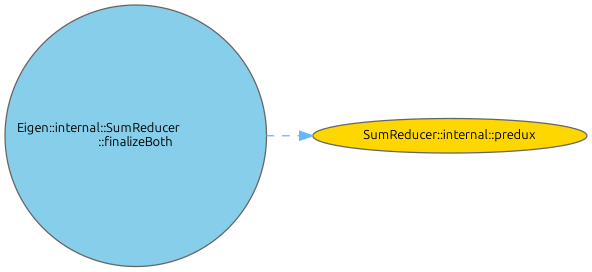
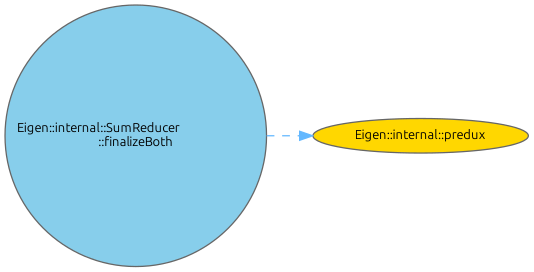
(450, 136) -> (421, 136)
